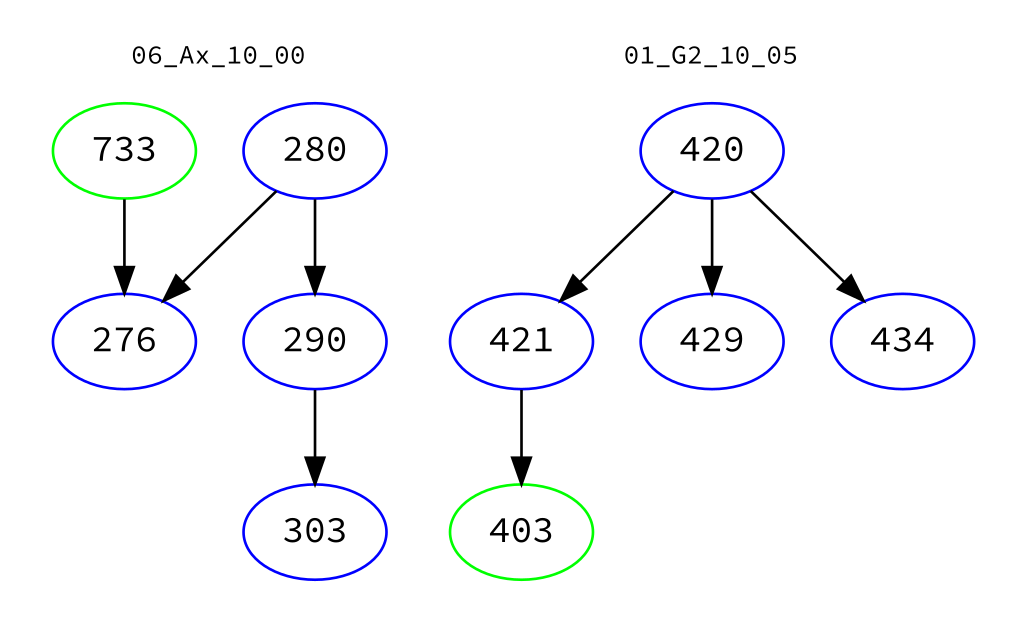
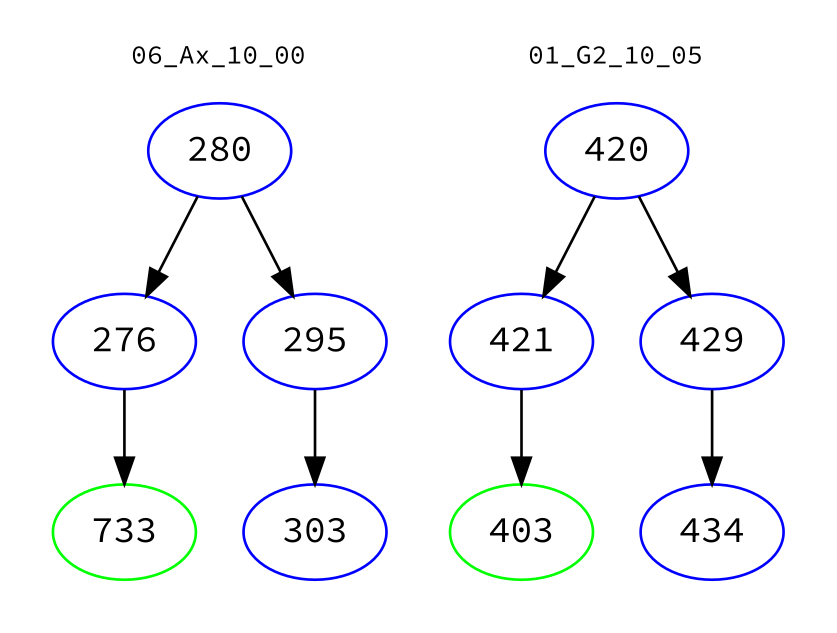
(124, 233) -> (124, 424)
(798, 237) -> (712, 424)
(315, 341) -> (315, 341)
